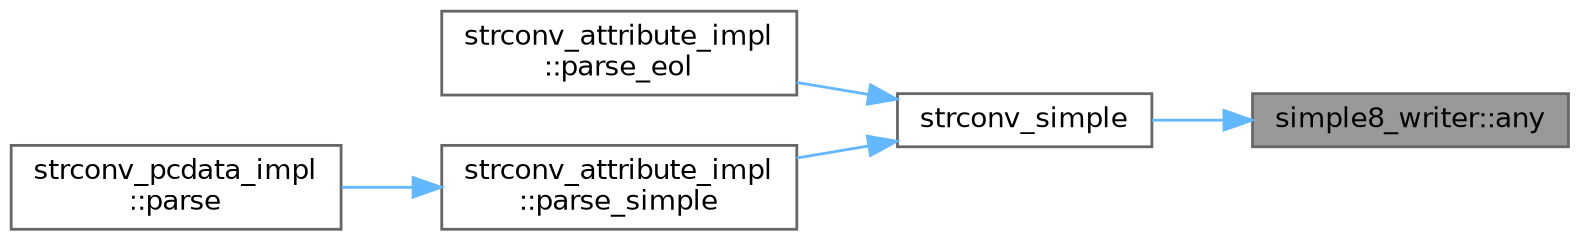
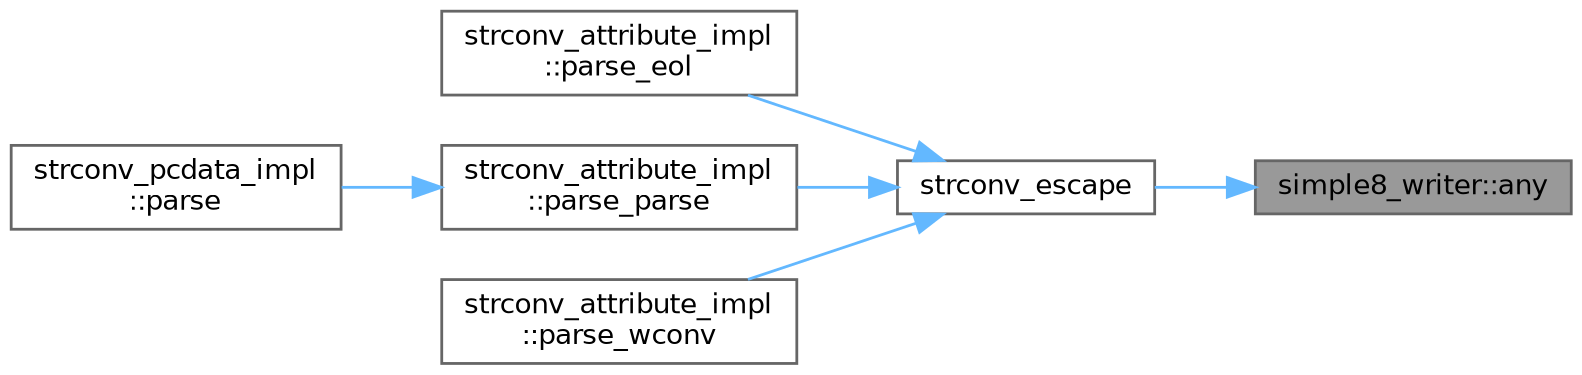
(1025, 120) -> (1026, 187)
(619, 187) -> (619, 187)
none -> (619, 322)
